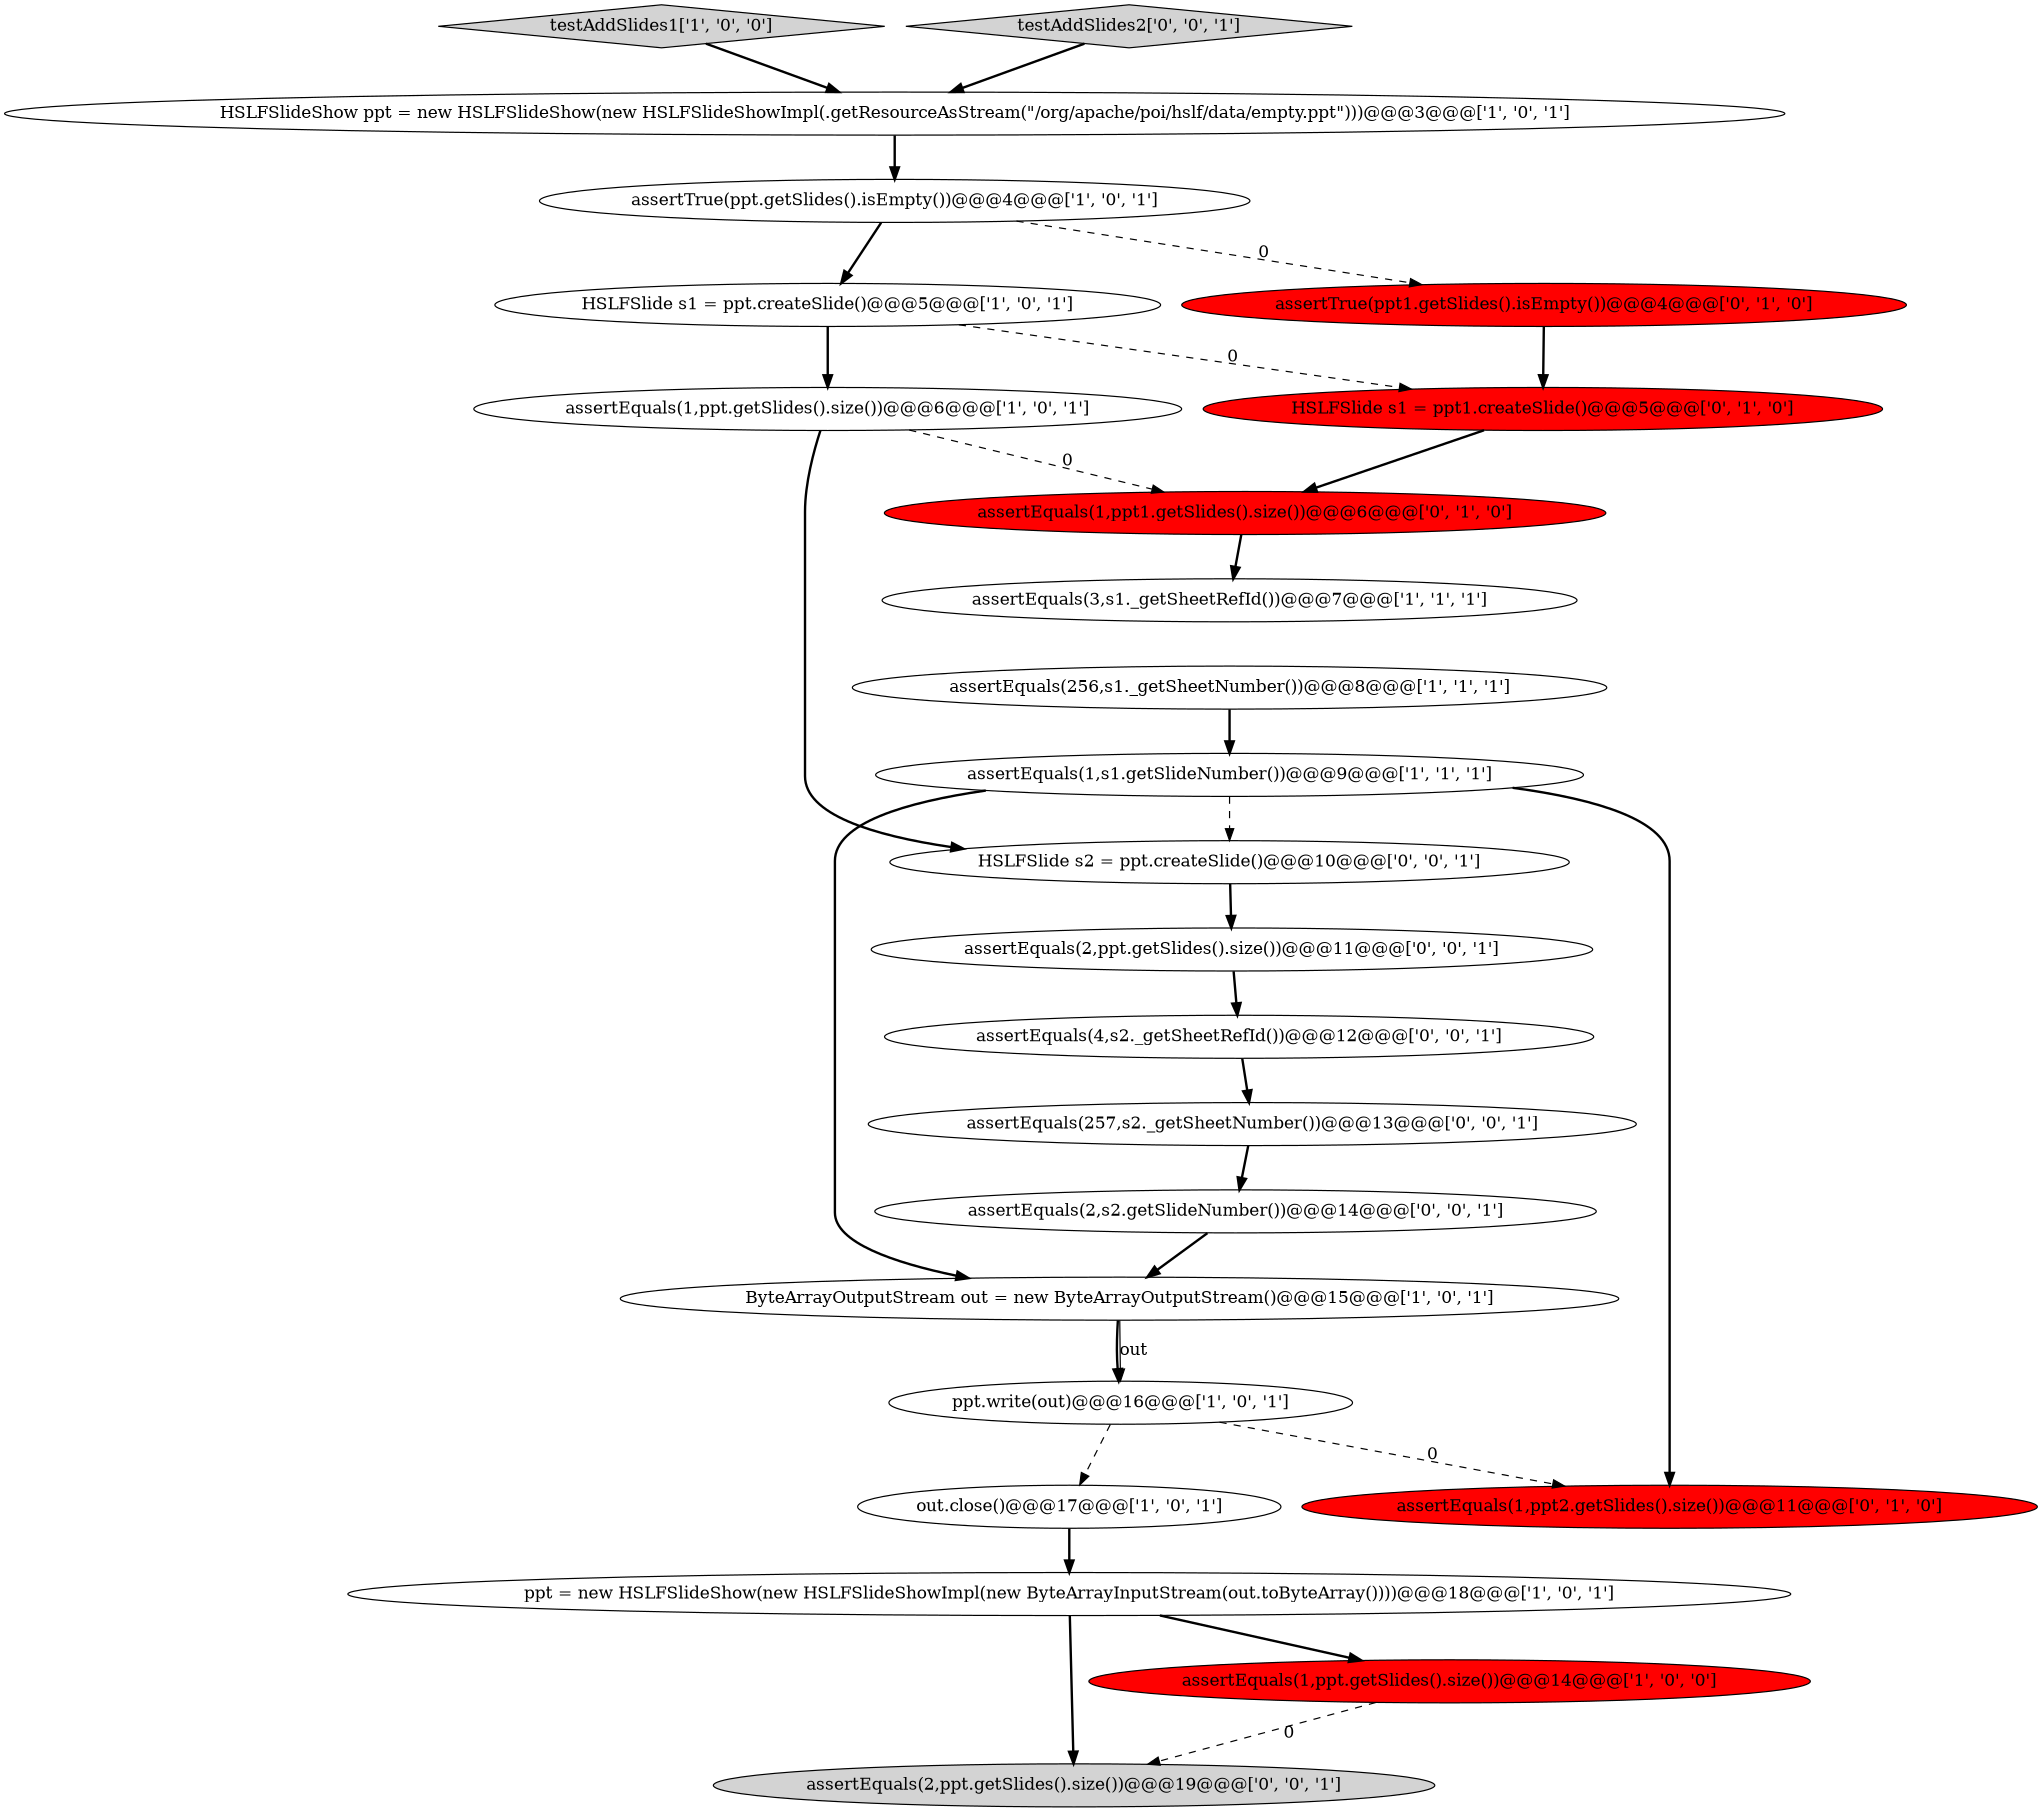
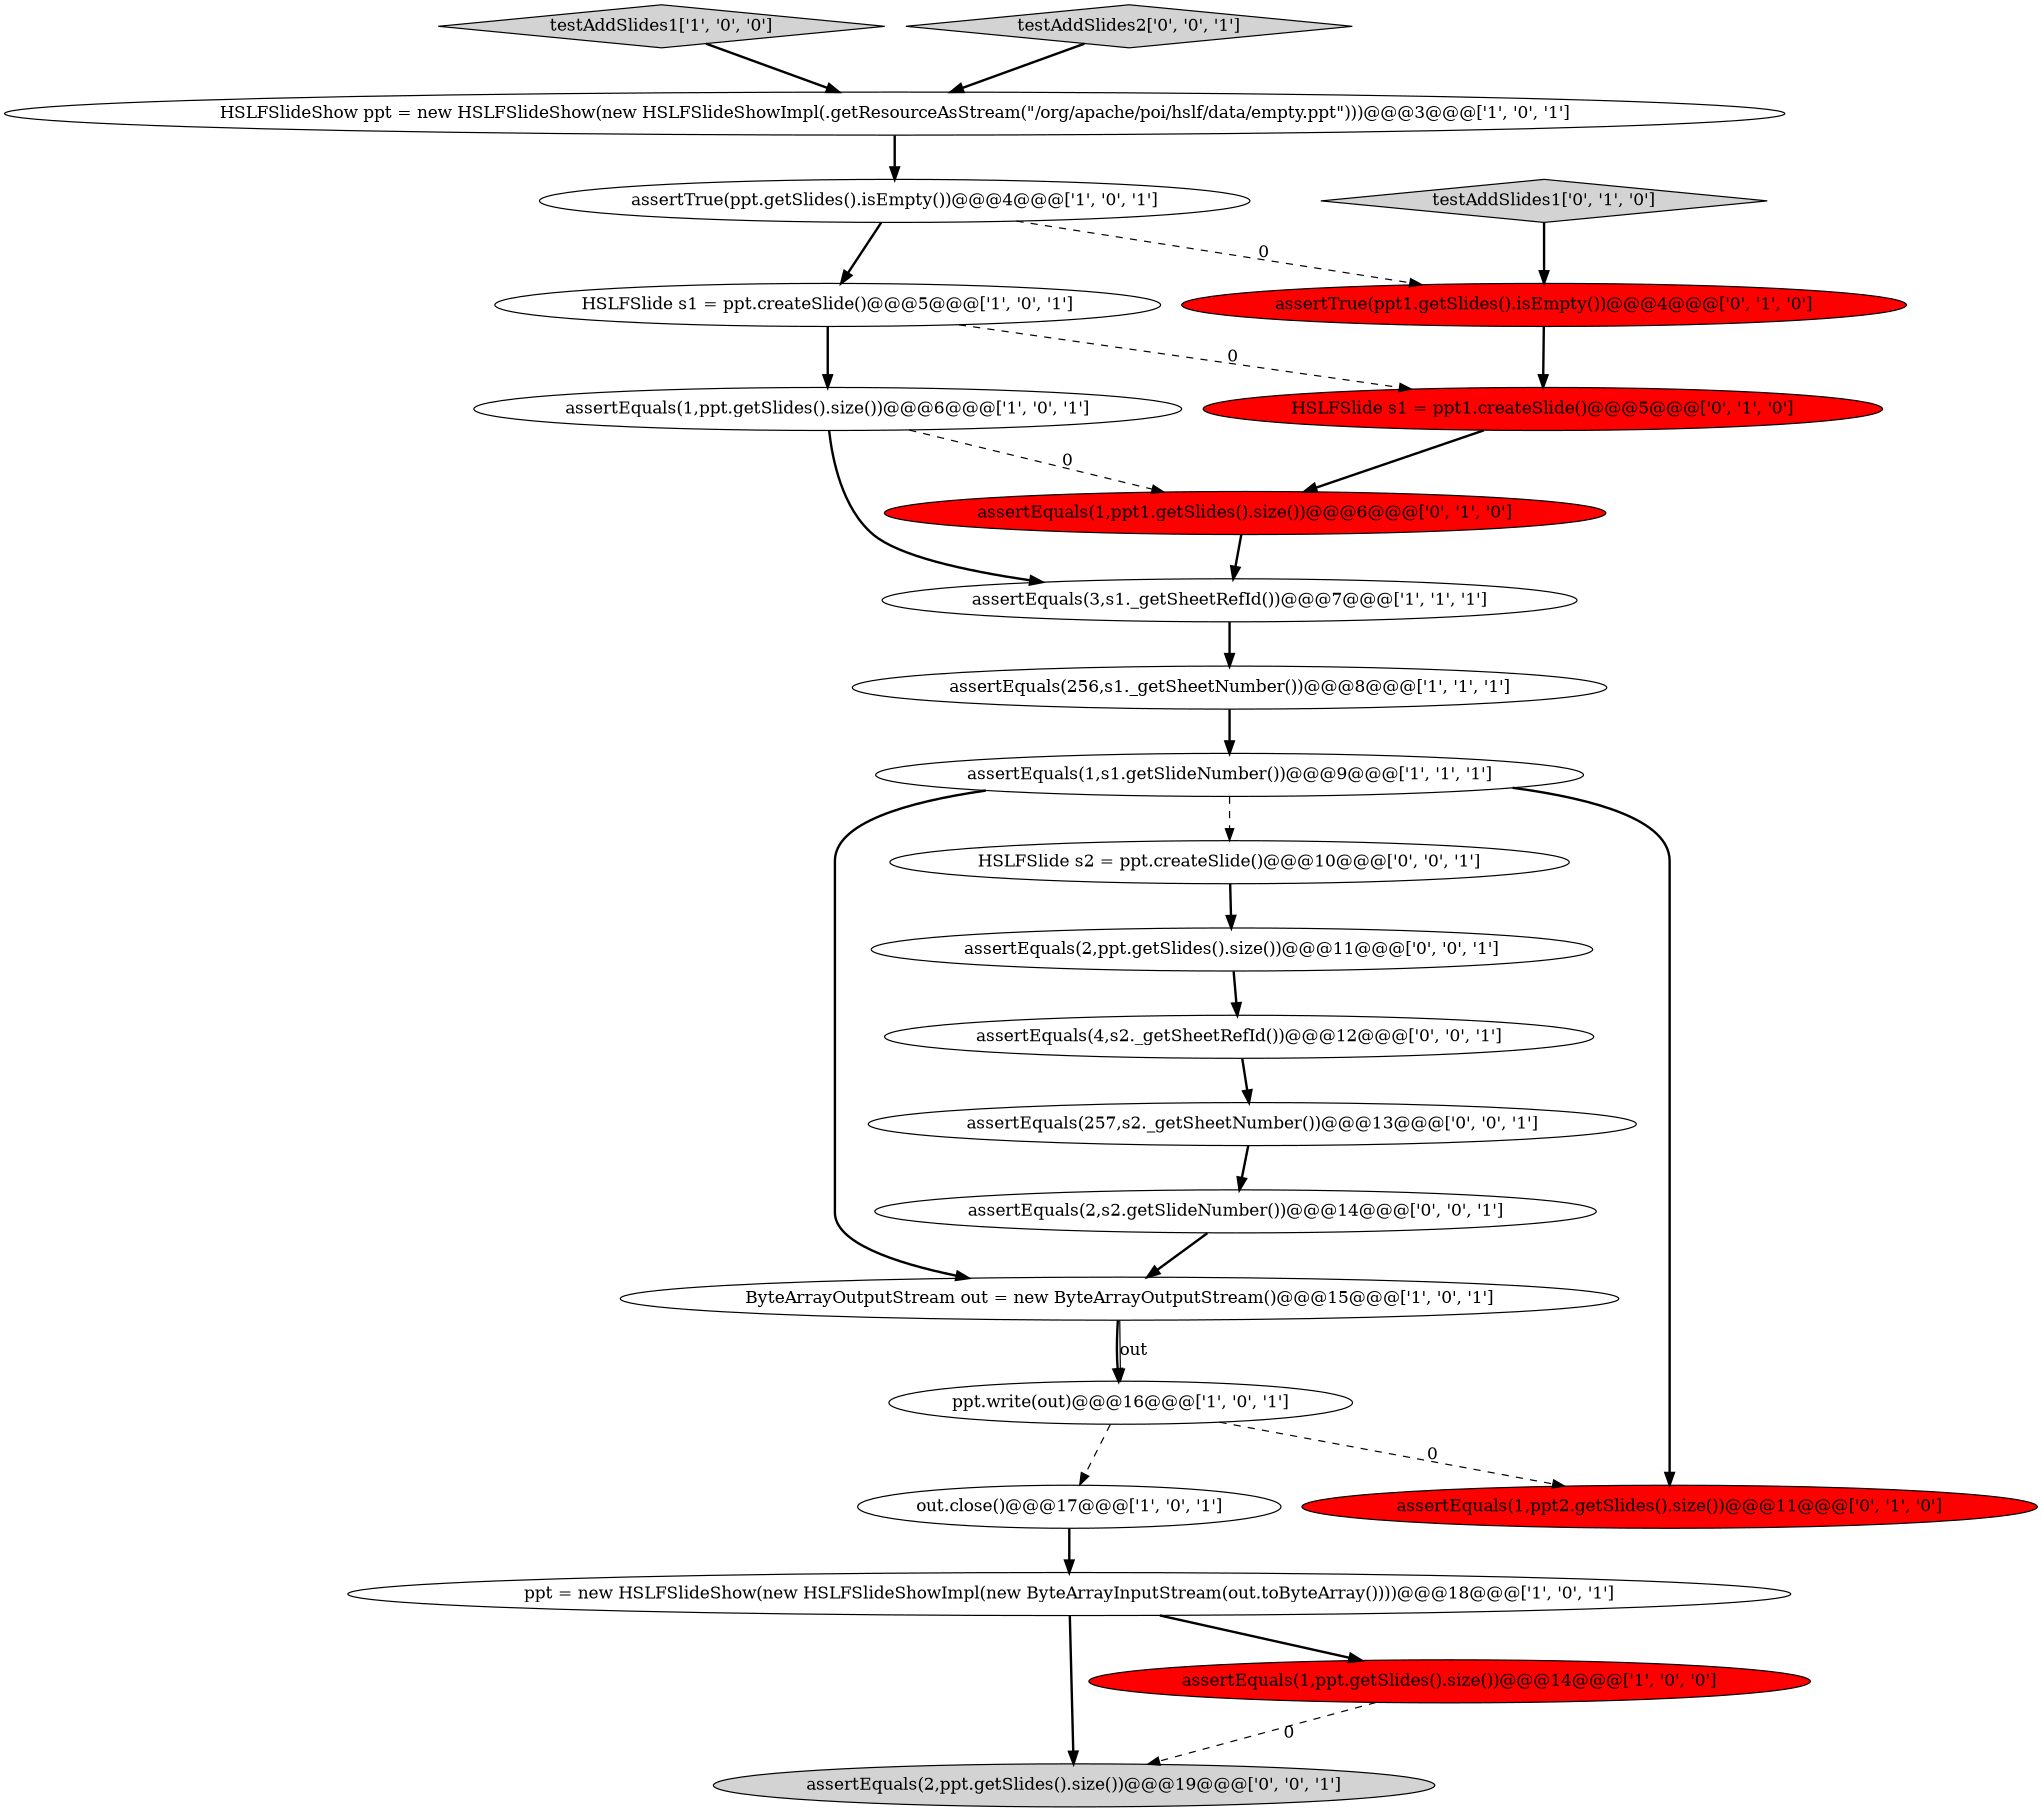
none -> (1544, 201)
none -> (1230, 638)
(805, 689) -> (895, 547)
